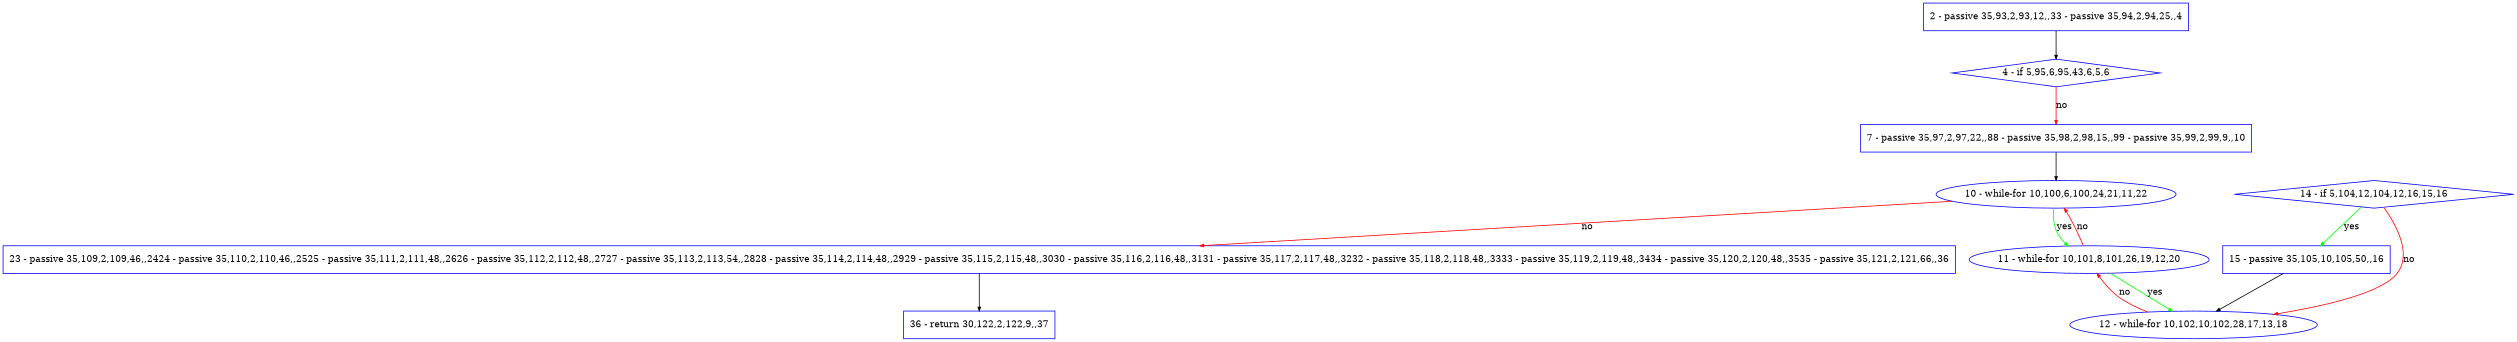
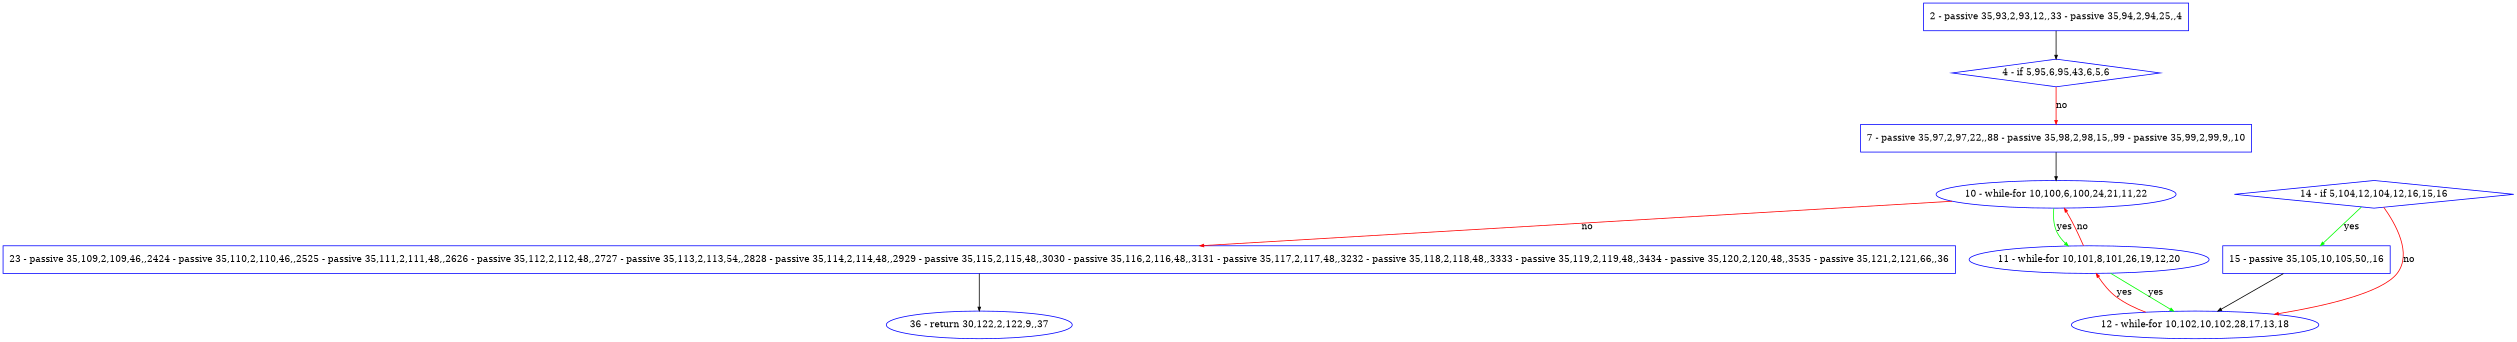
(2125, 292) -> (2124, 292)
(979, 325) -> (979, 325)
